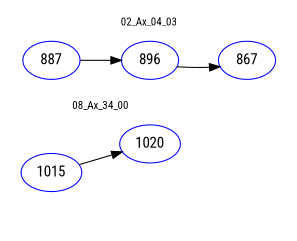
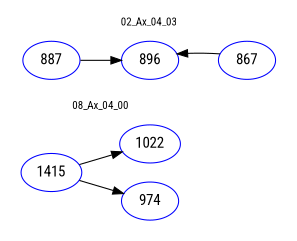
(193, 67) -> (204, 53)
(101, 106) -> (101, 106)
(150, 144) -> (150, 144)
(51, 173) -> (51, 173)
none -> (150, 201)
